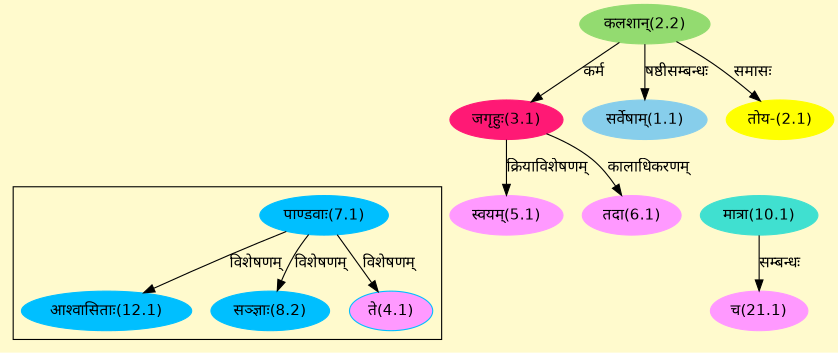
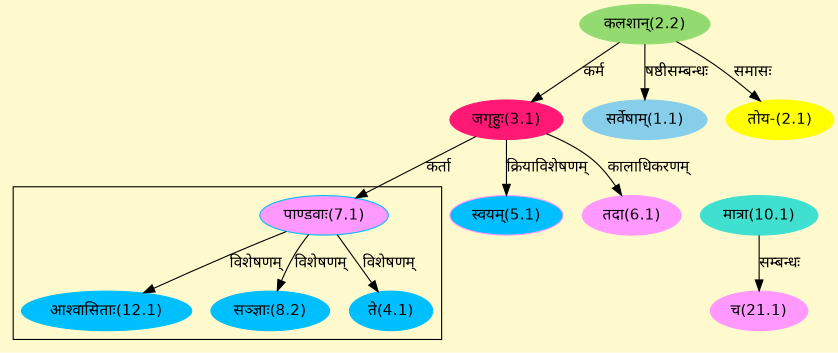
none -> (421, 165)
(324, 215) -> (324, 215)
(506, 215) -> (506, 215)
(391, 311) -> (391, 311)
